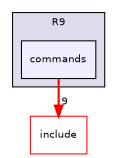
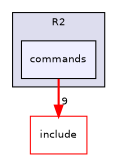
(59, 23) -> (59, 23)
